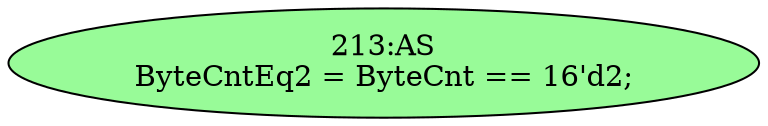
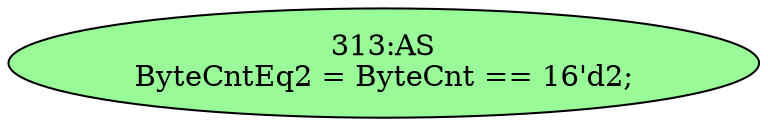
(384, 63) -> (384, 63)
